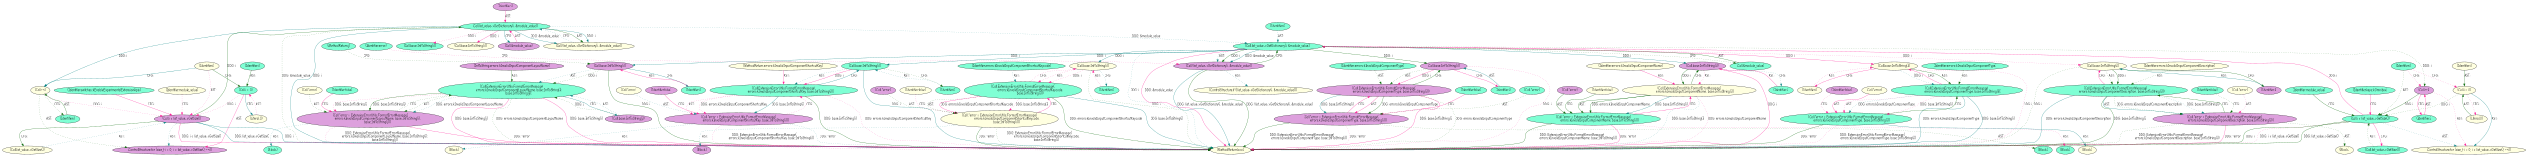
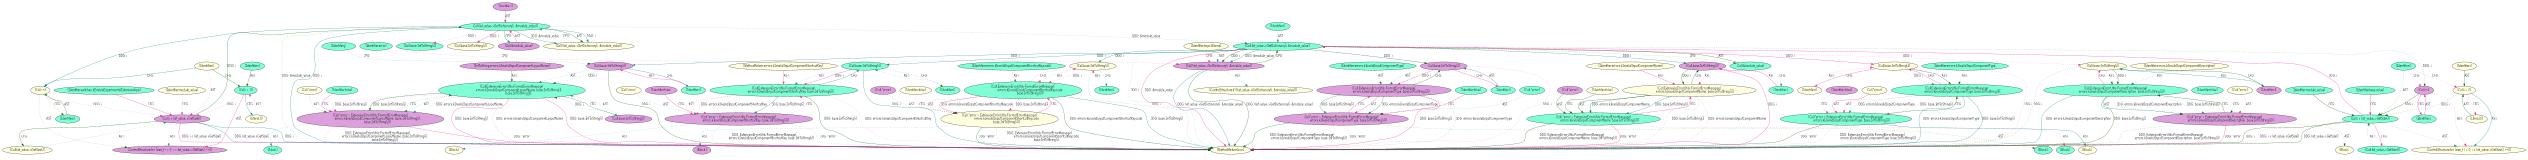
(339, 46) -> (339, 46)
none -> (1206, 46)
(2370, 90) -> (2370, 90)
